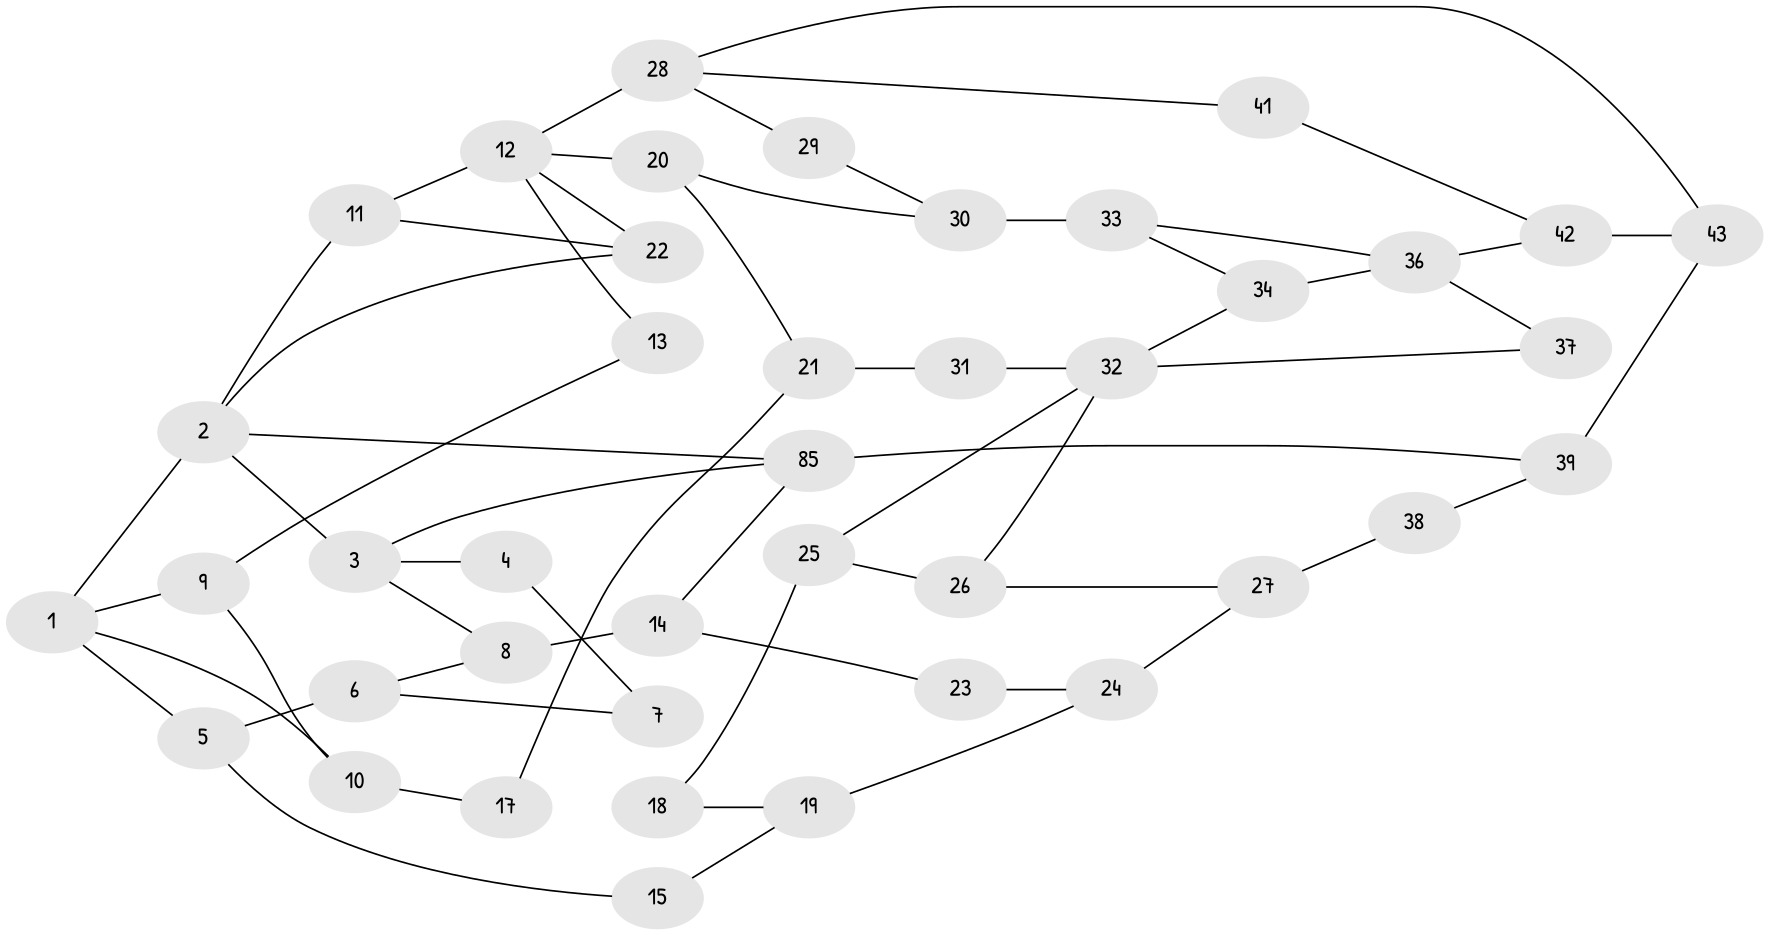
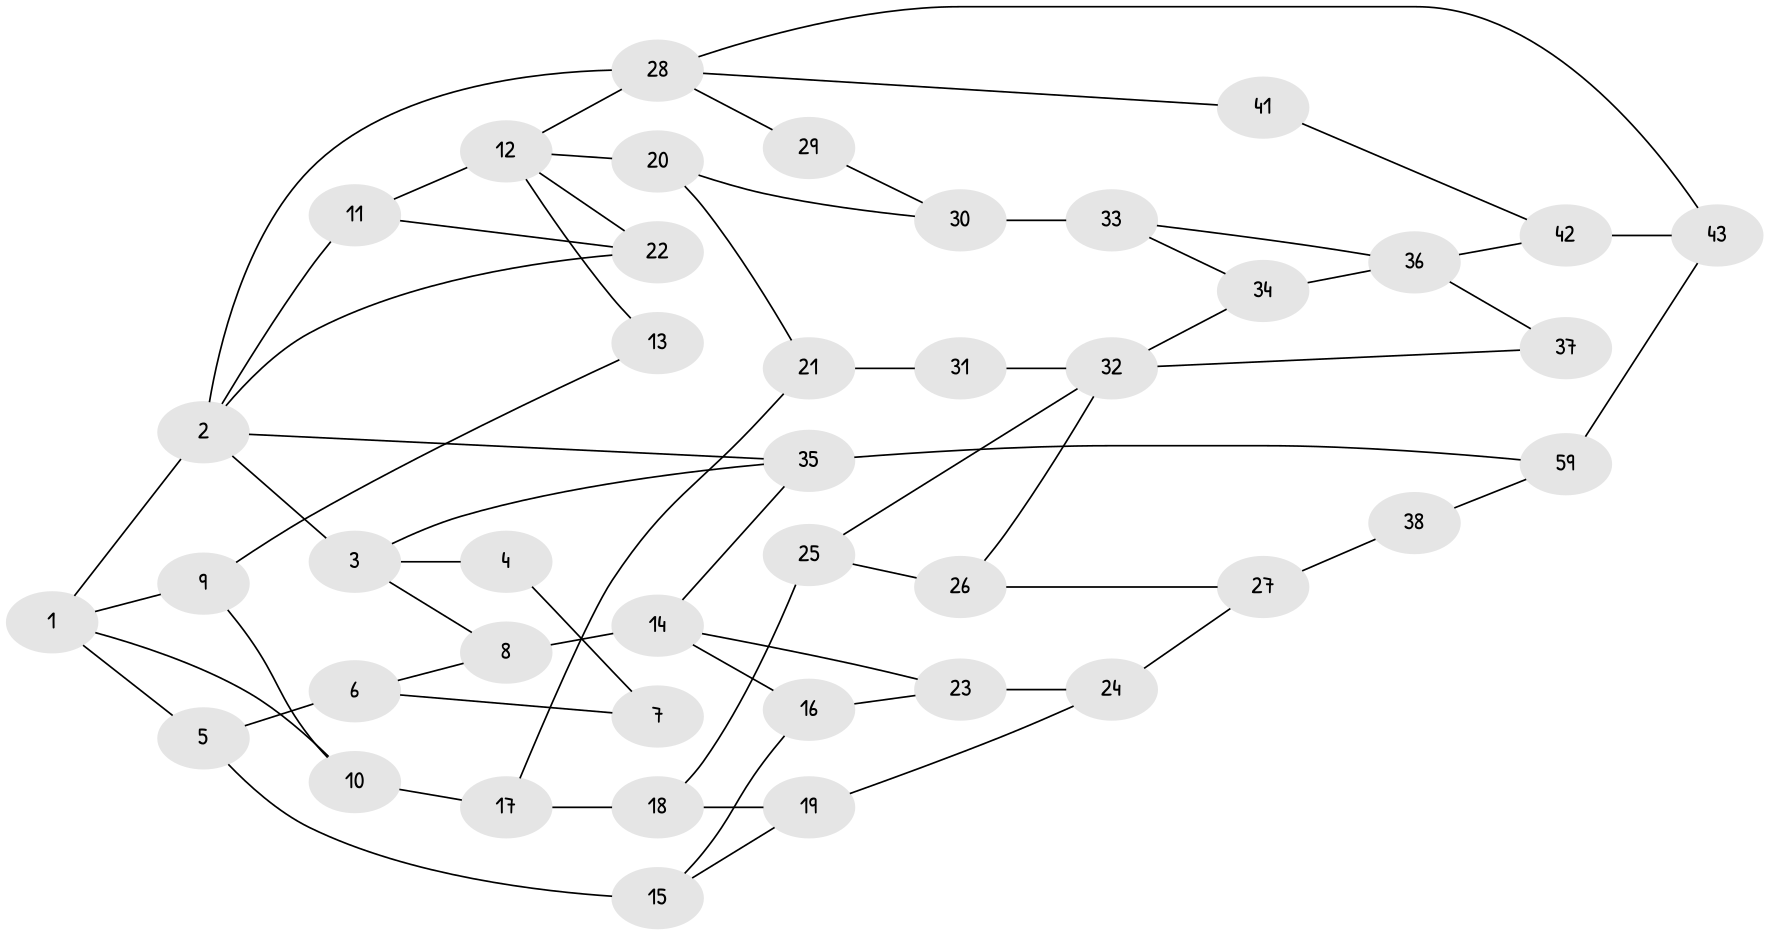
none -> (336, 148)
(809, 461) -> (809, 461)
(1566, 464) -> (1566, 464)
none -> (809, 710)
none -> (582, 807)
